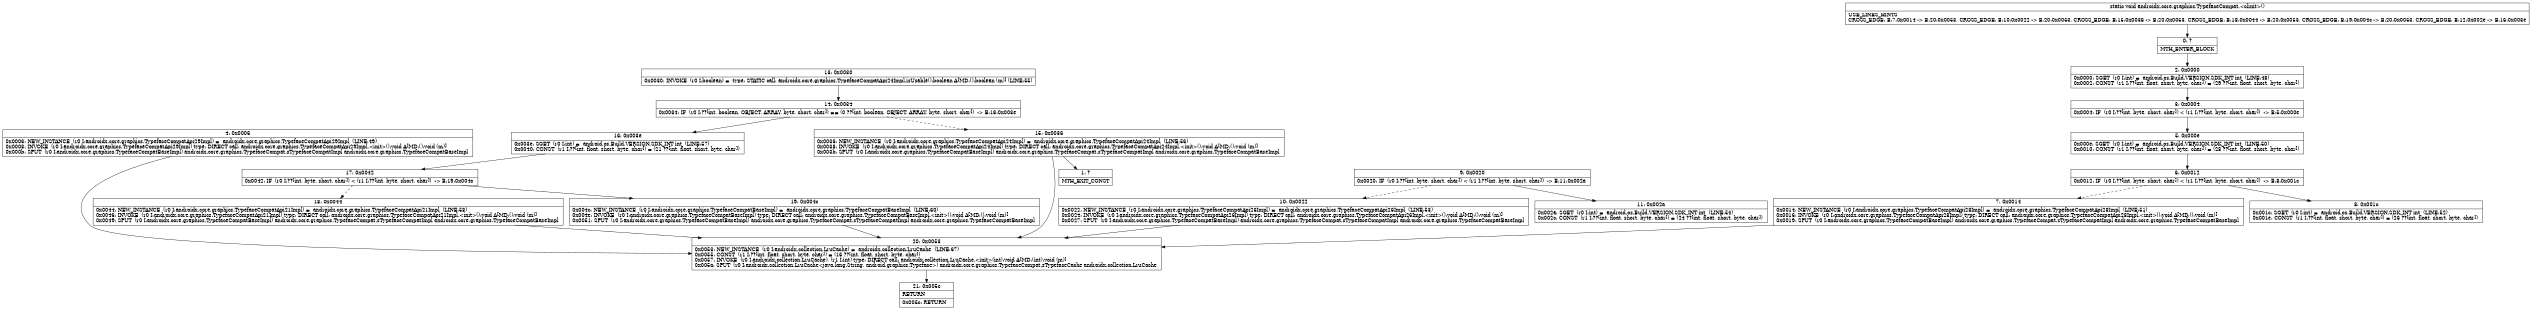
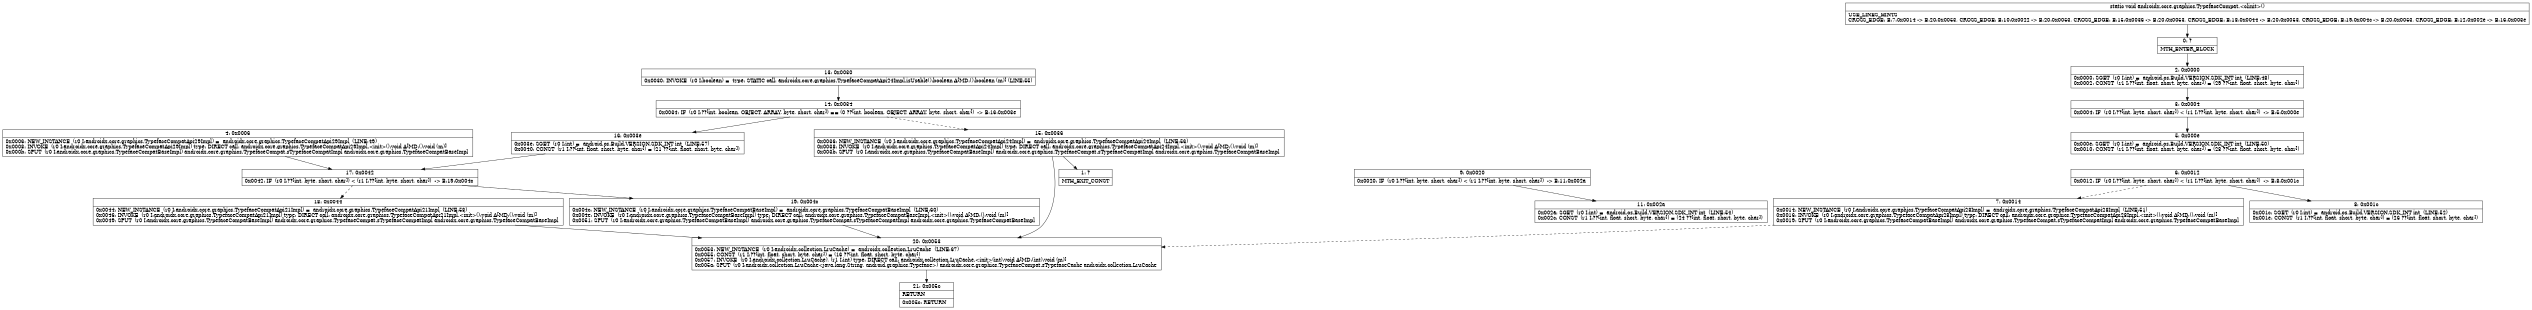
(2187, 160) -> none
(1294, 212) -> none
(1470, 237) -> (1470, 237)
(324, 247) -> (307, 162)
